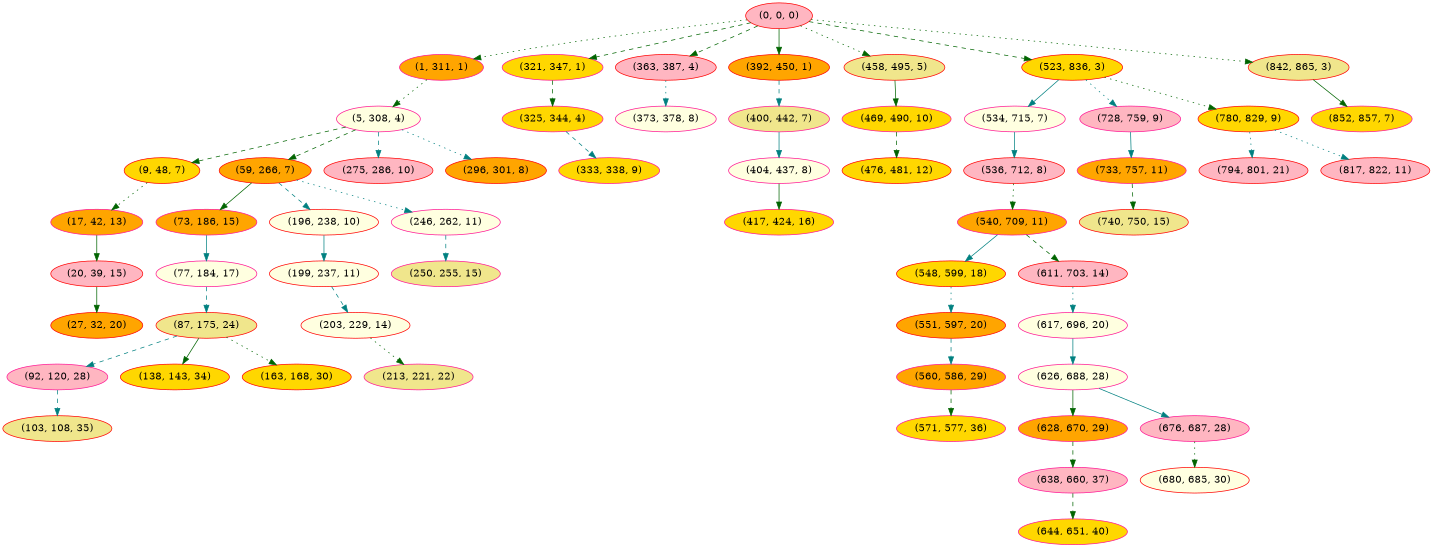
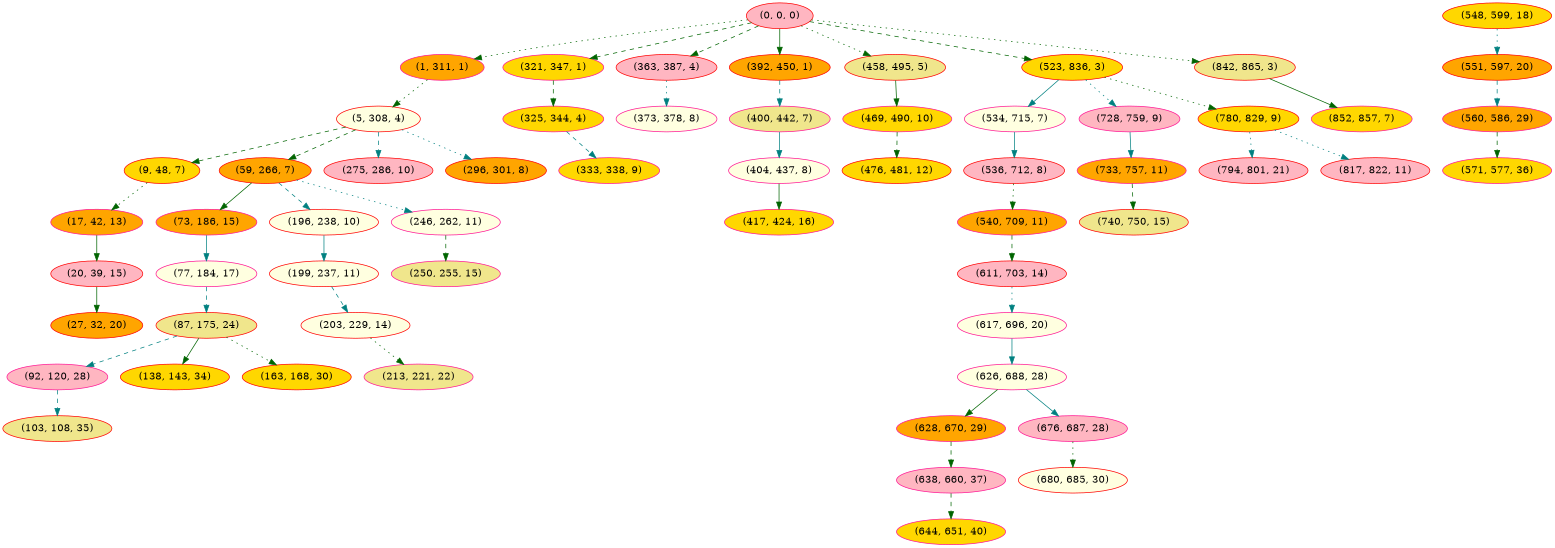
(378, 119) -> (378, 119)
(446, 244) -> (446, 244)
(984, 246) -> none
